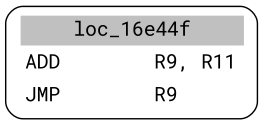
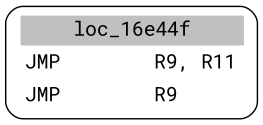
(131, 63) -> (131, 63)
